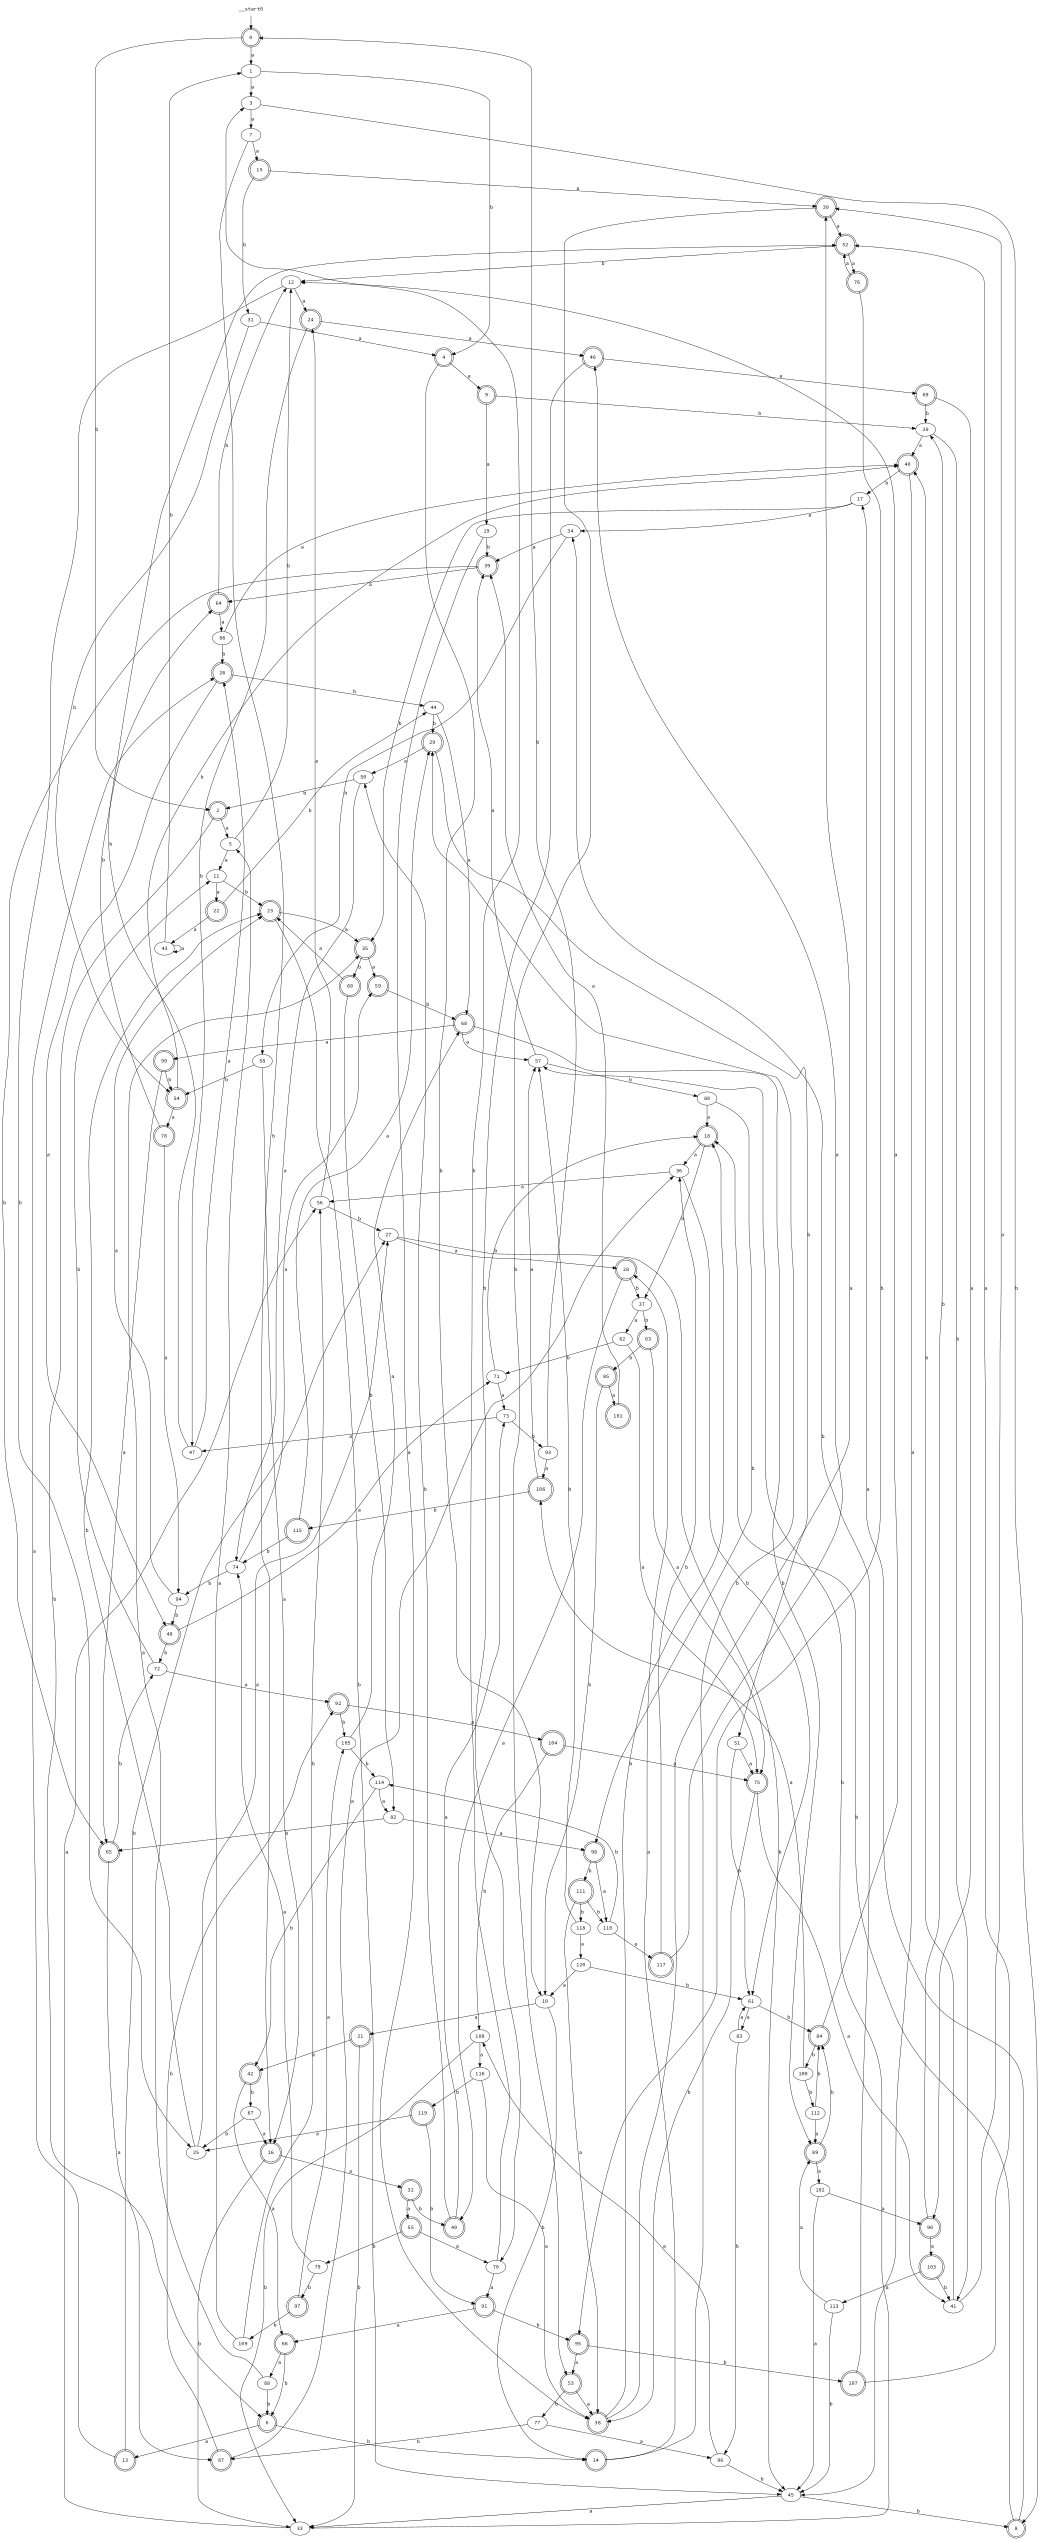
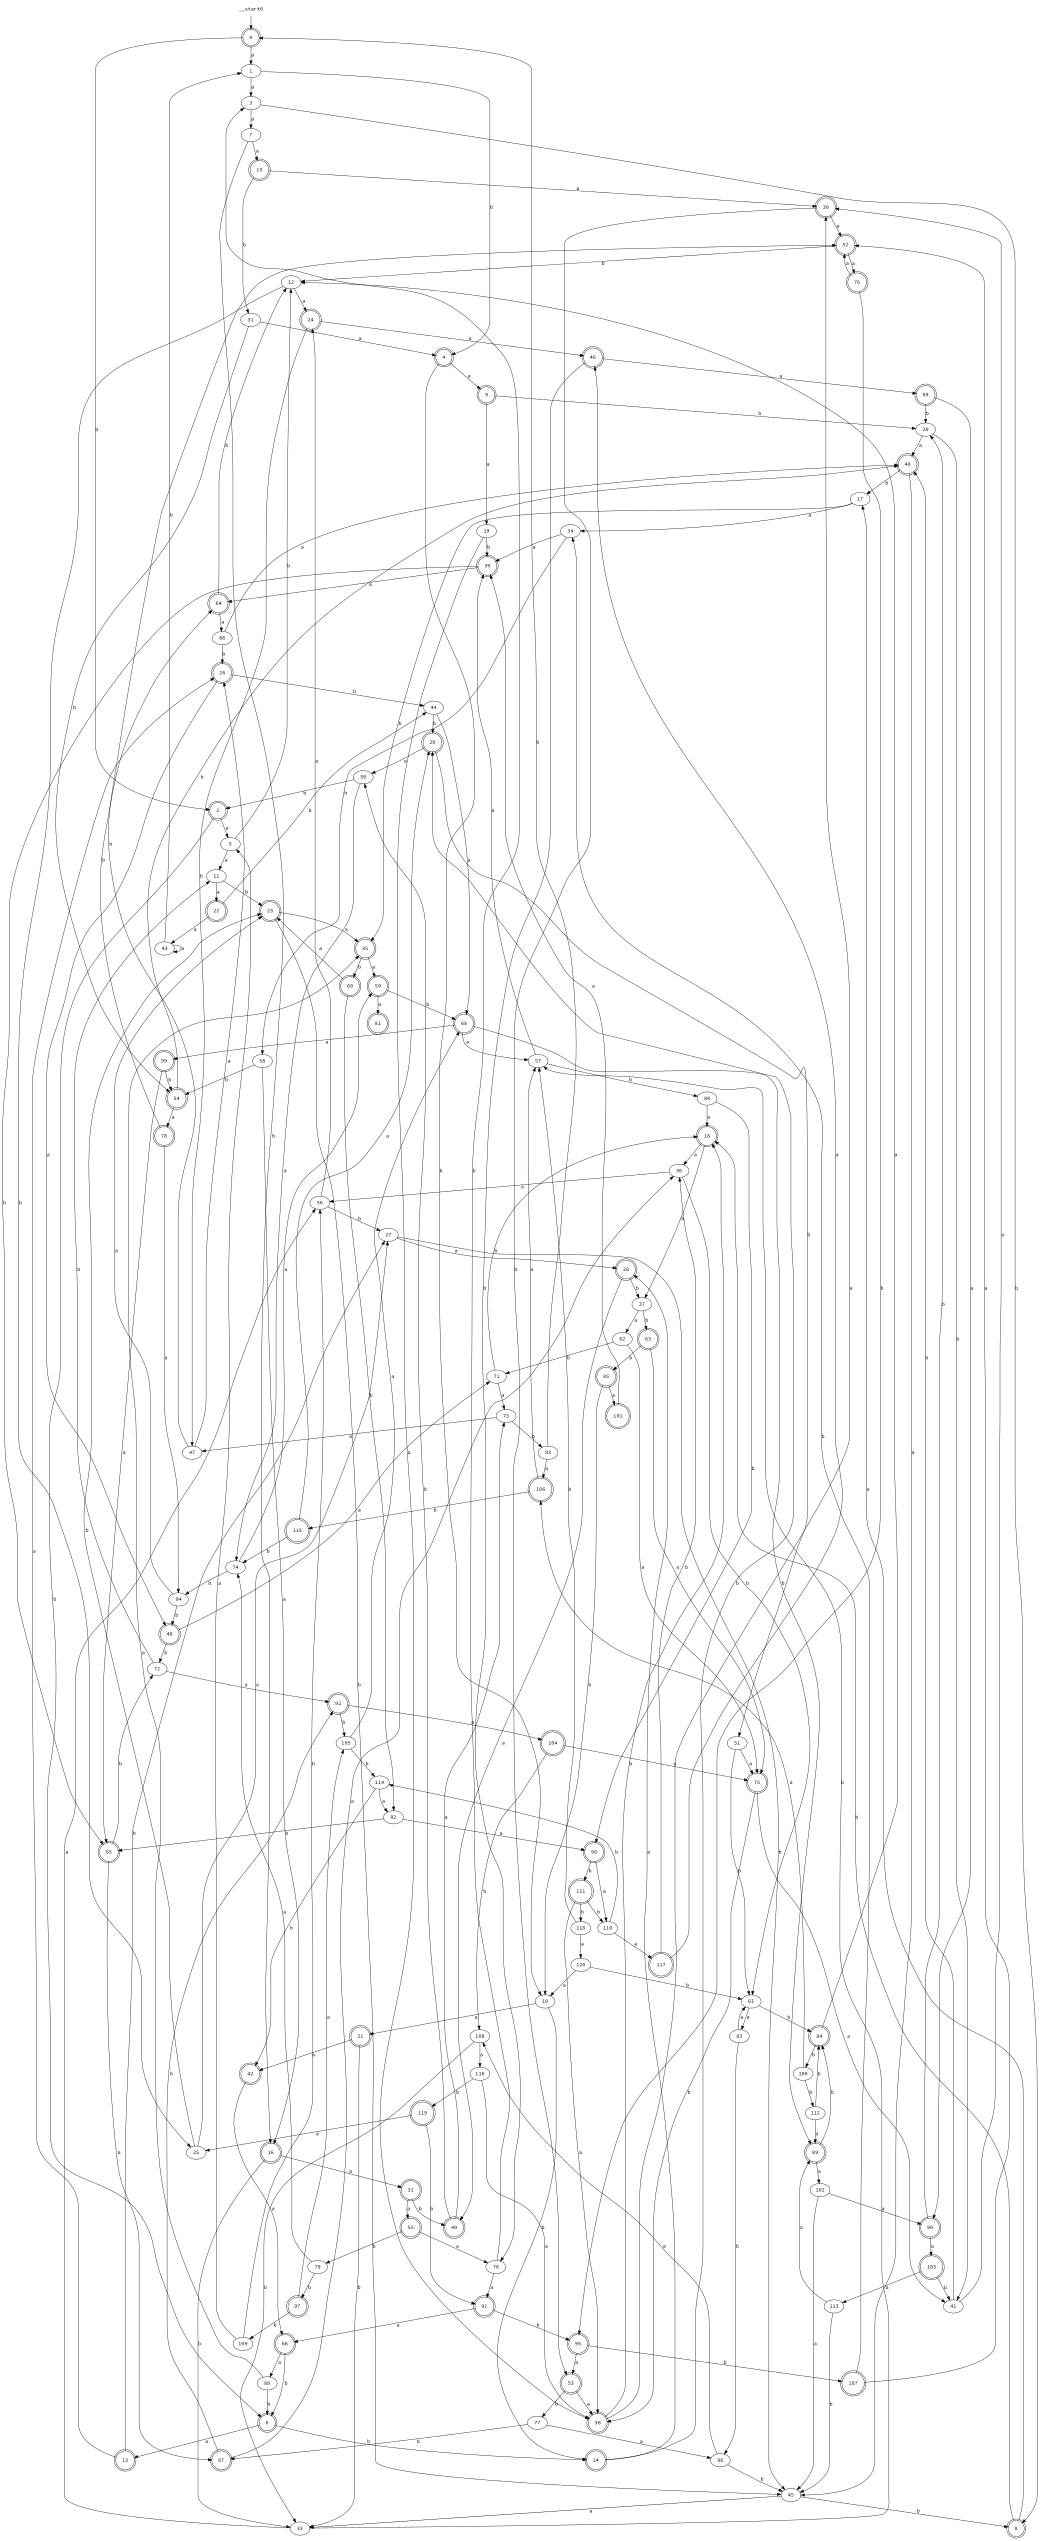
none -> (378, 1024)
(251, 2113) -> none
